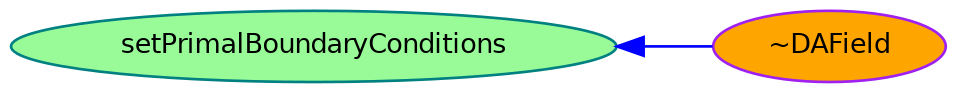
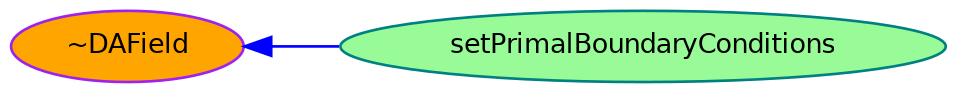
(678, 46) -> (305, 46)
